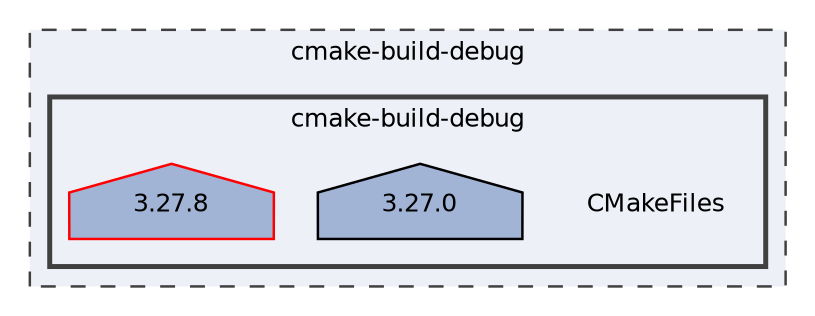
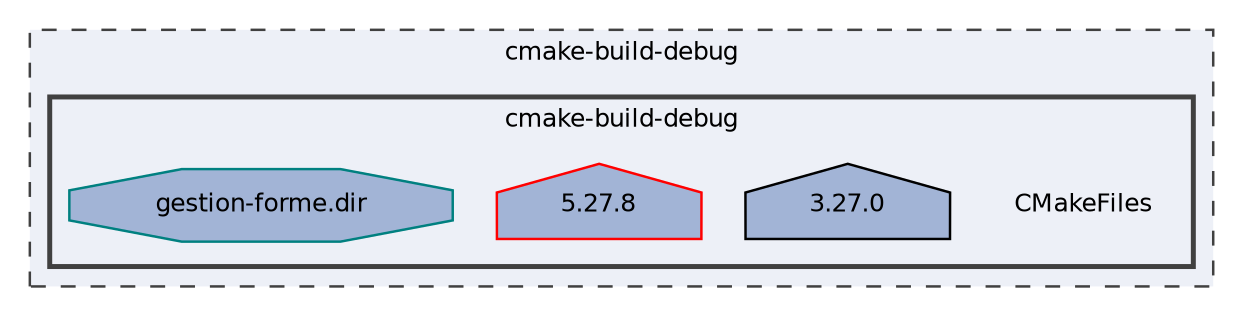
(172, 205) -> (599, 205)
none -> (261, 205)
